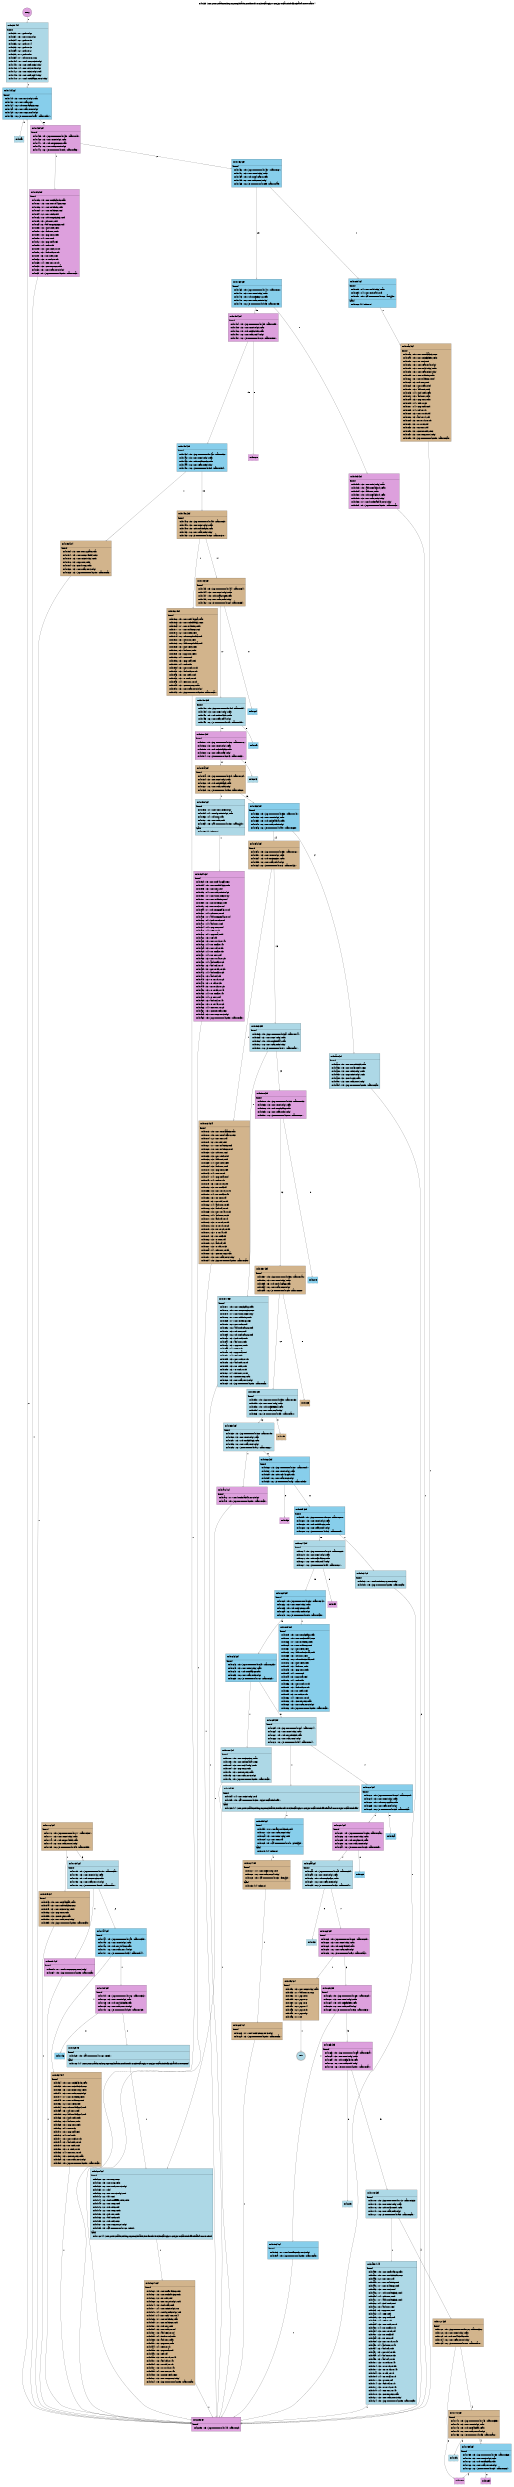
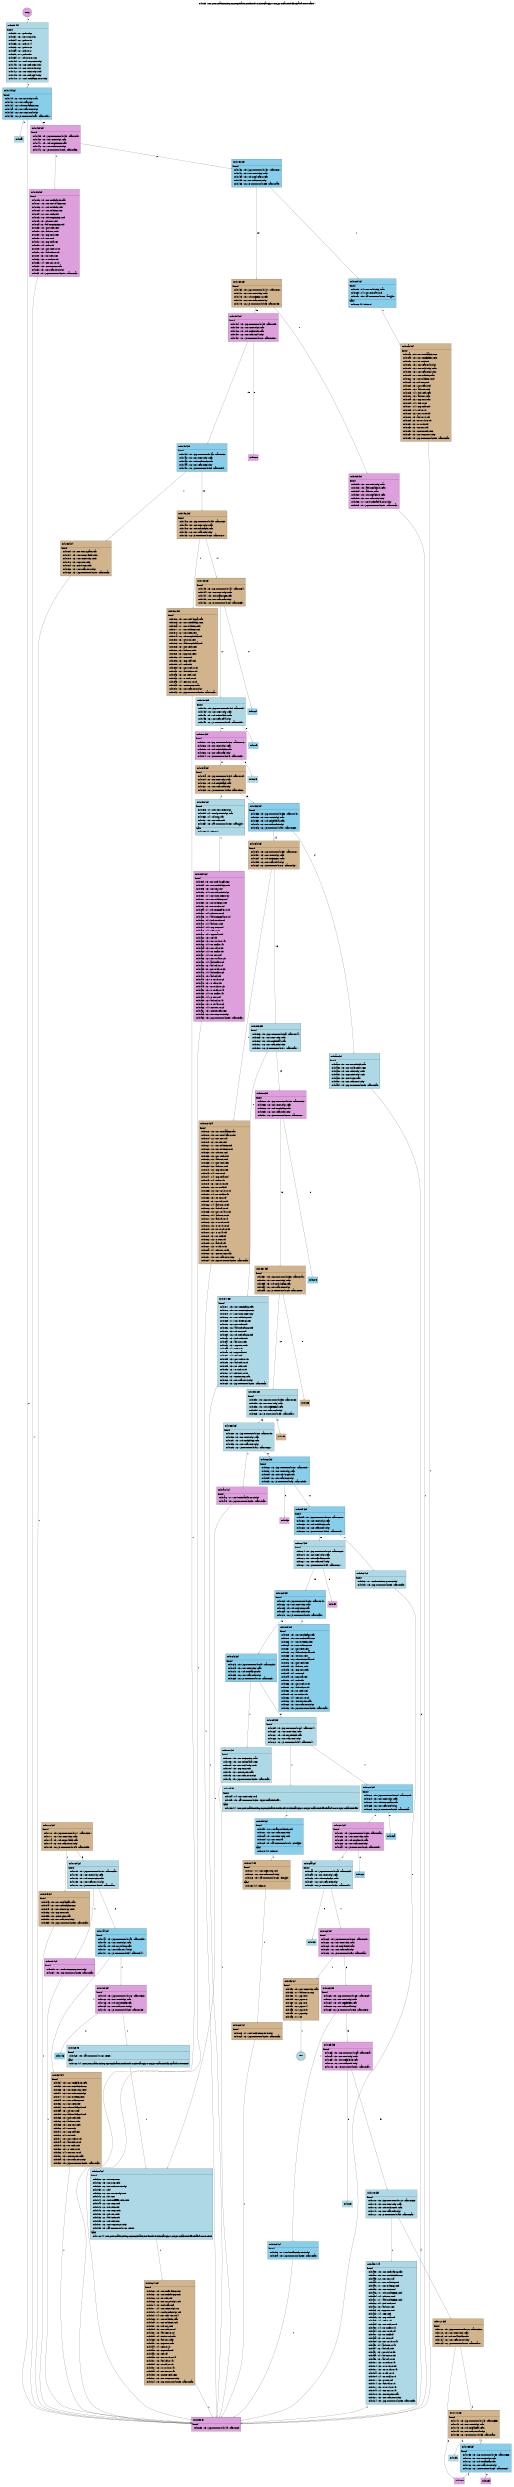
(257, 293) -> (257, 293)
